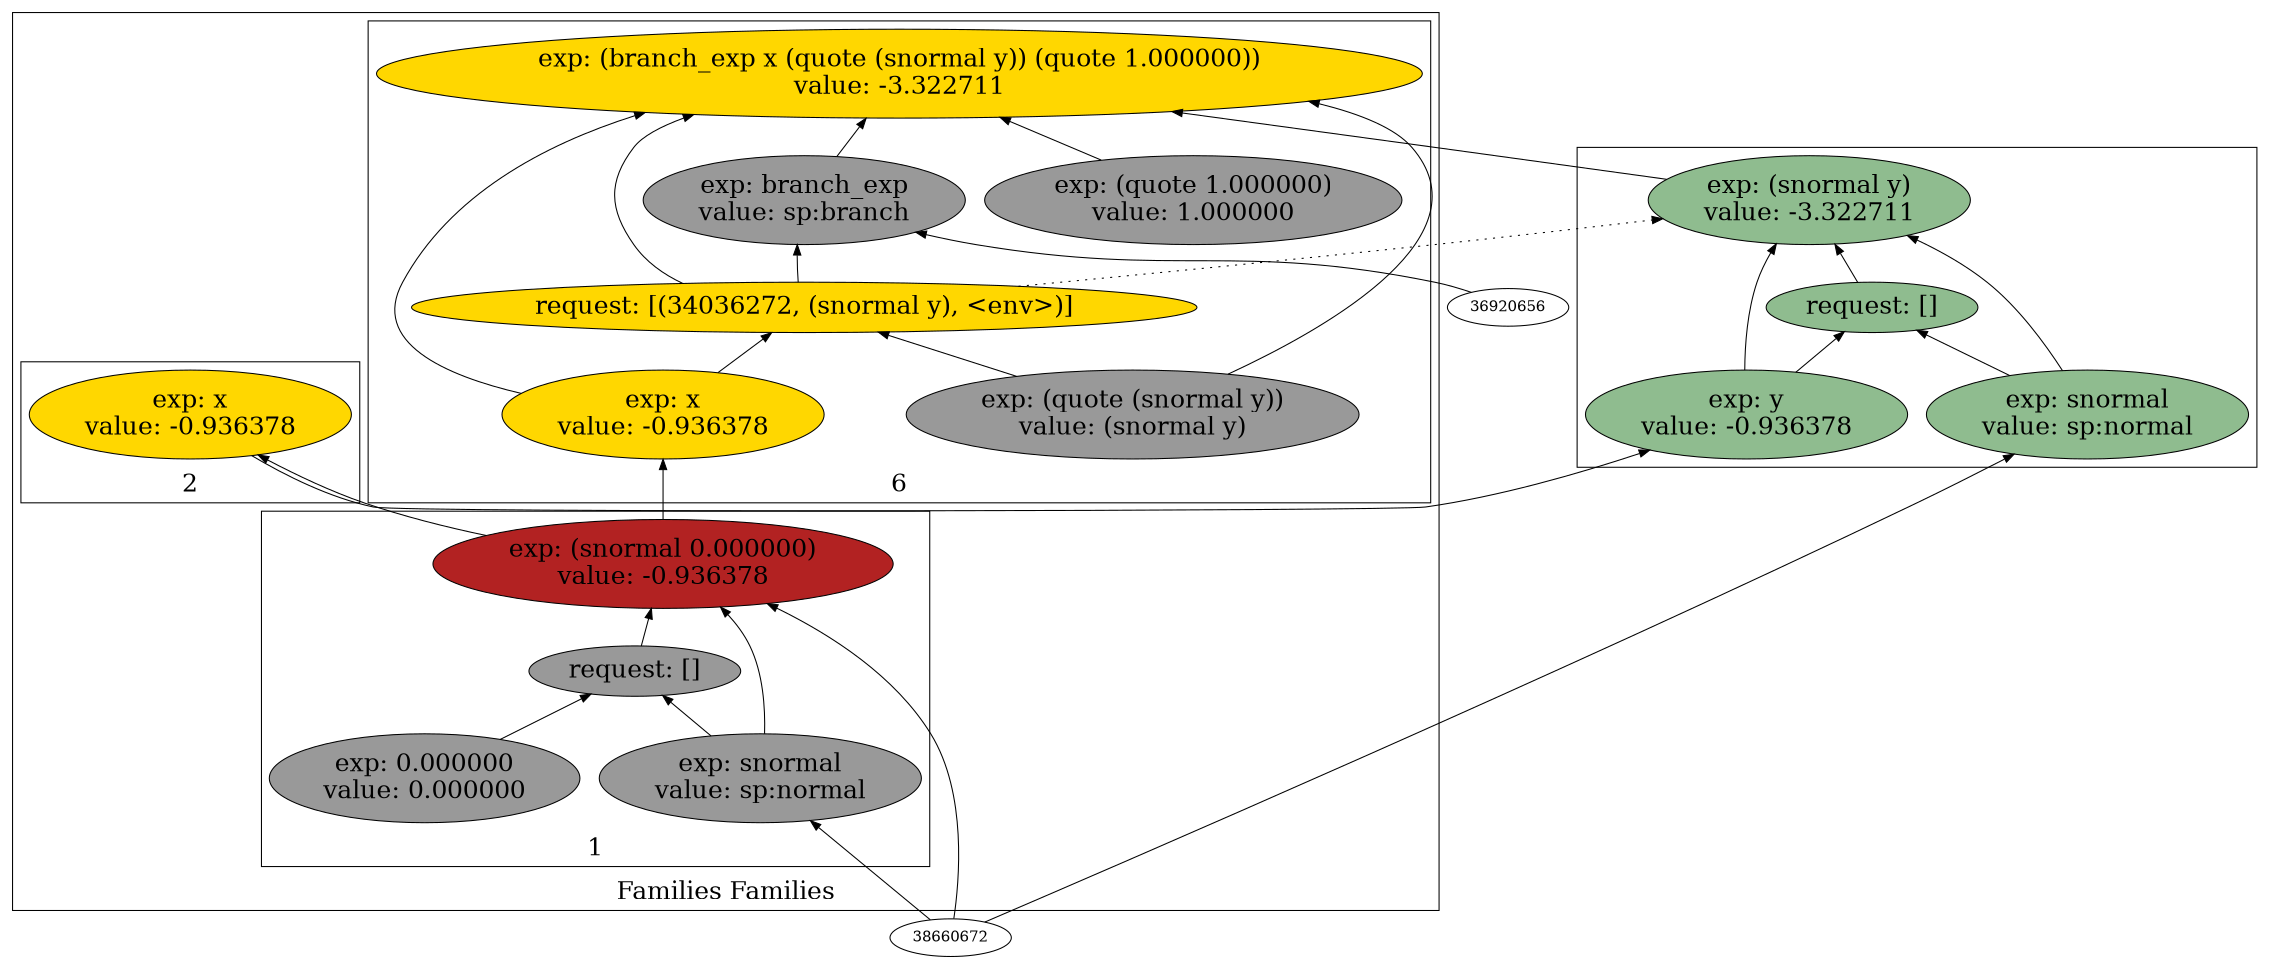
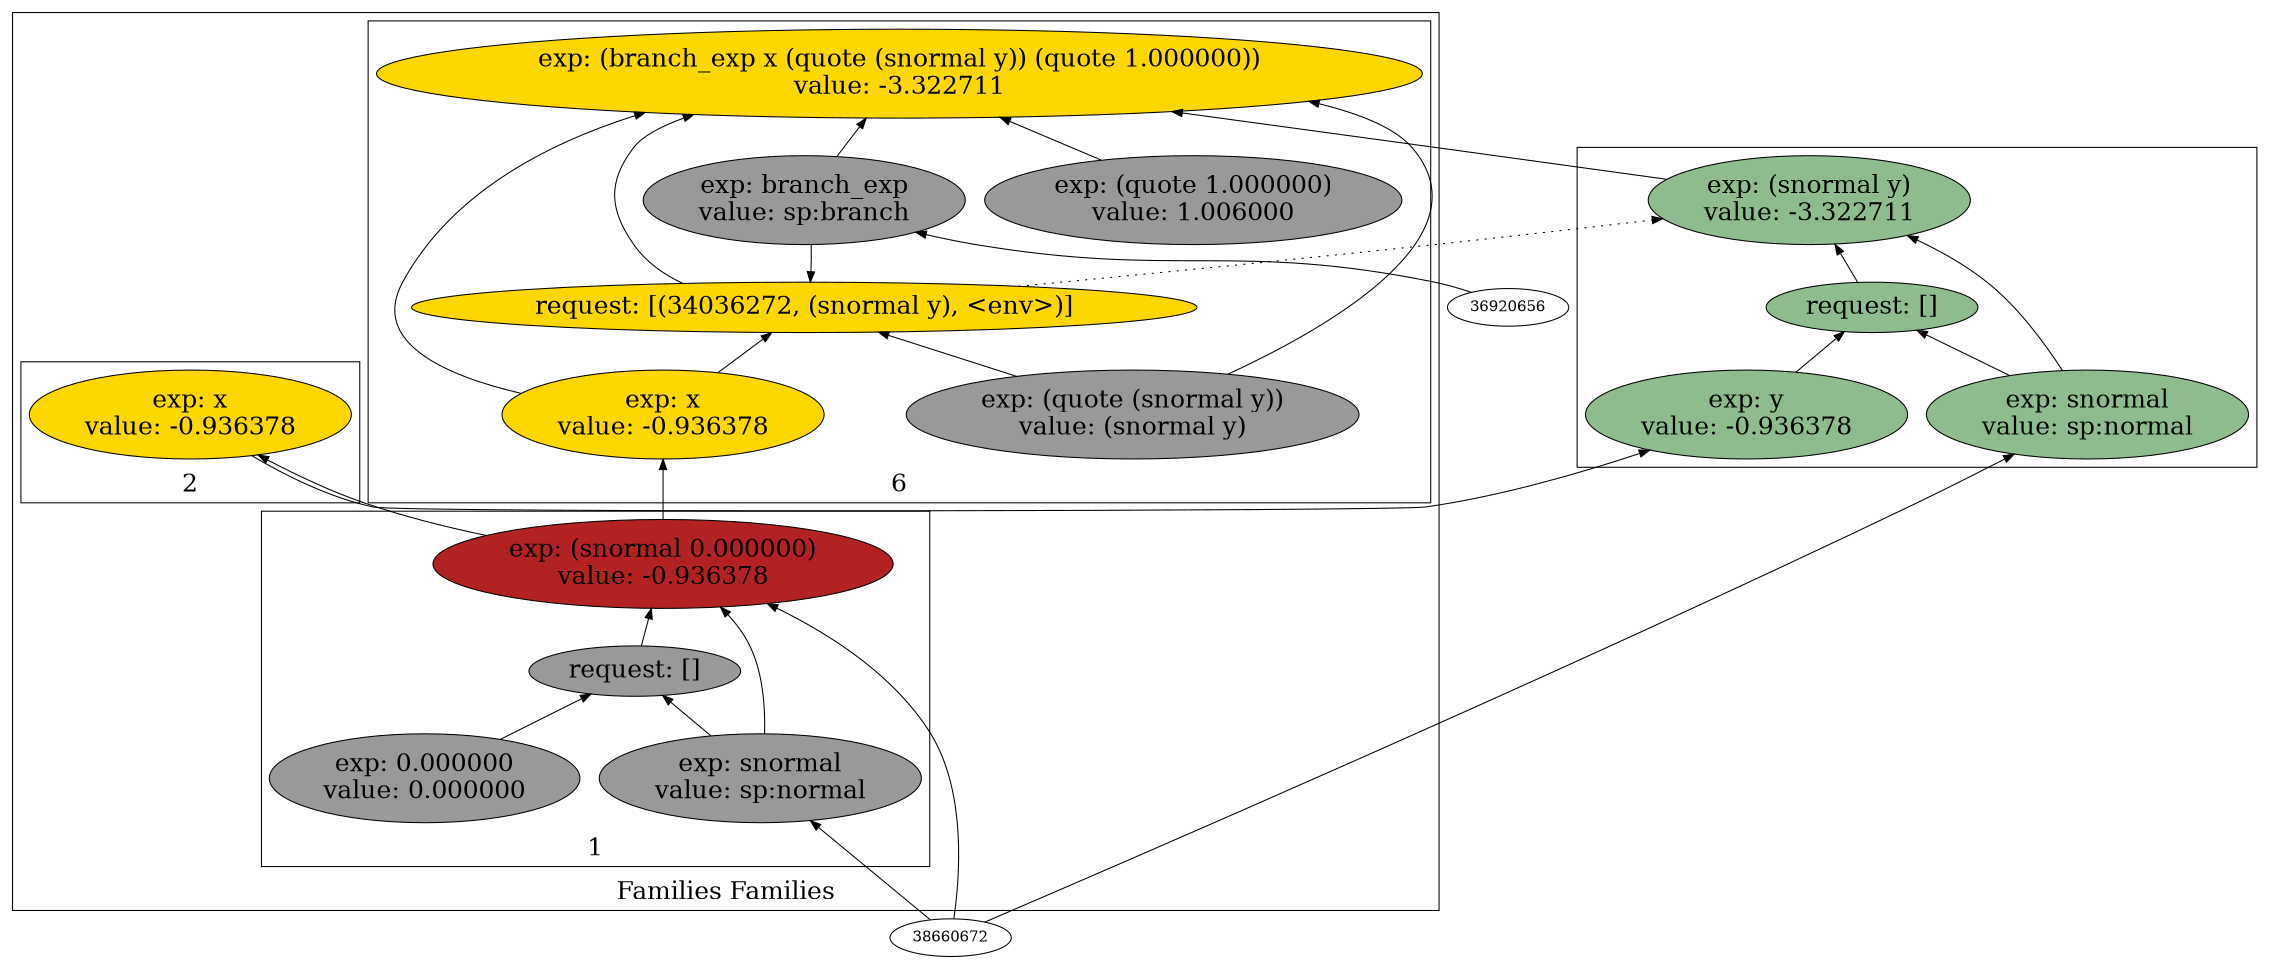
(1193, 200) -> (1193, 200)
(797, 269) -> (811, 258)
(1750, 310) -> none
